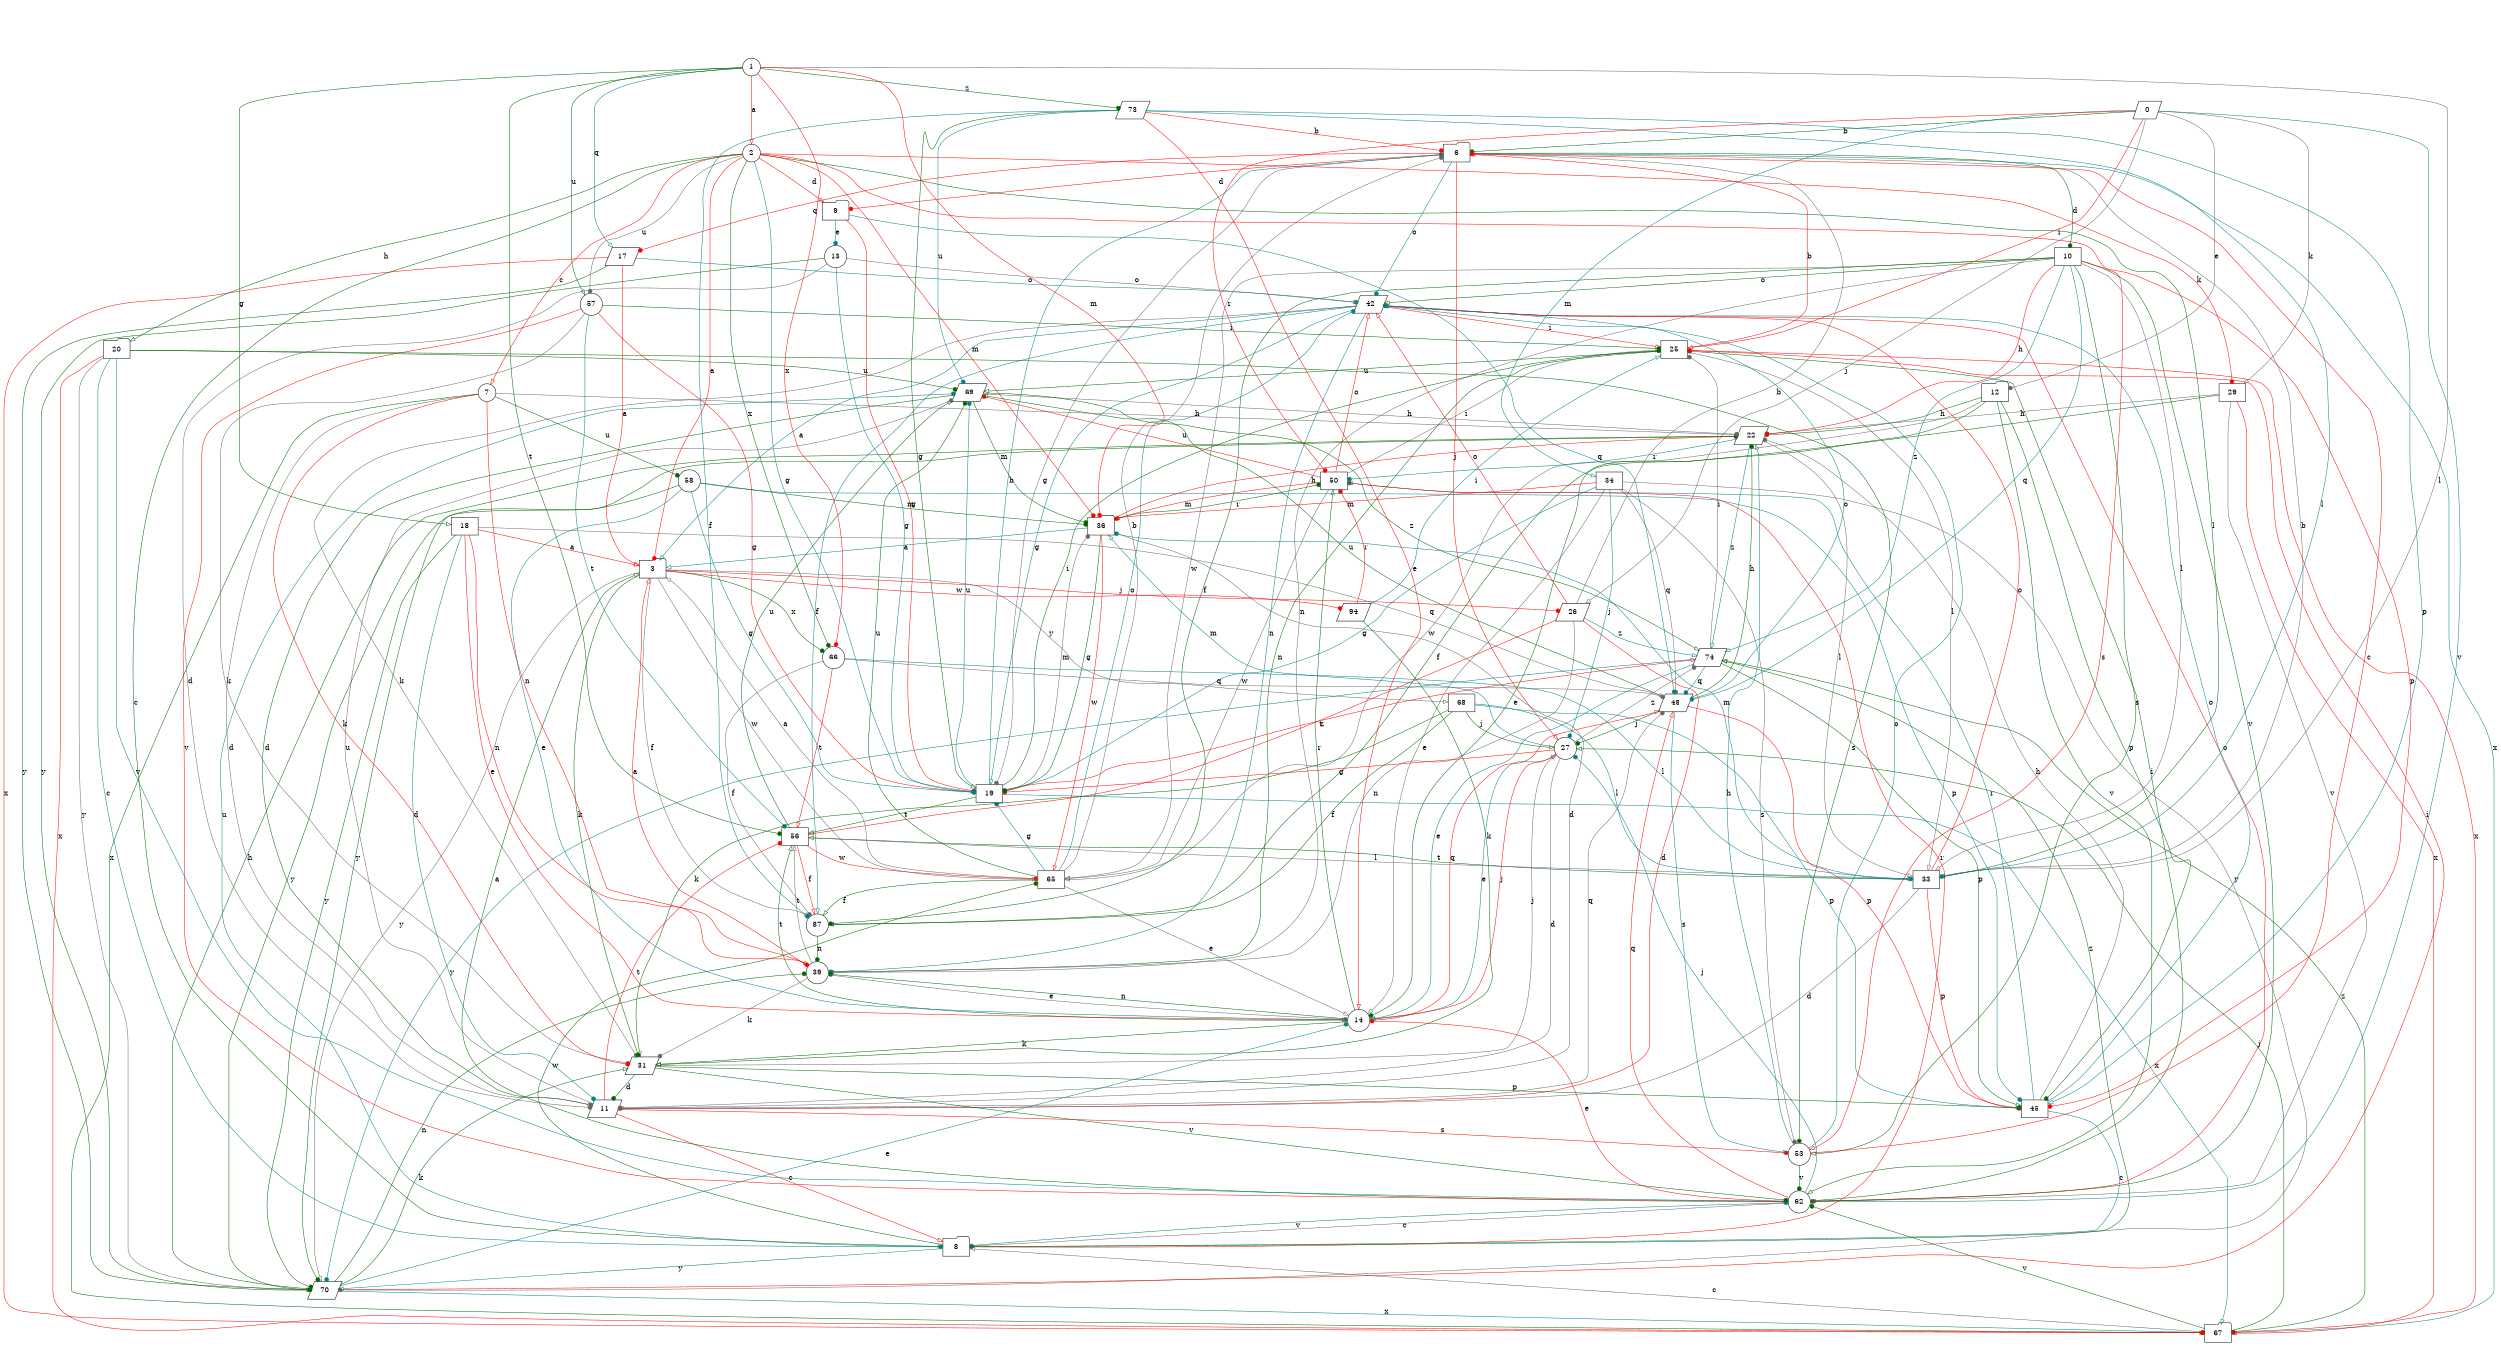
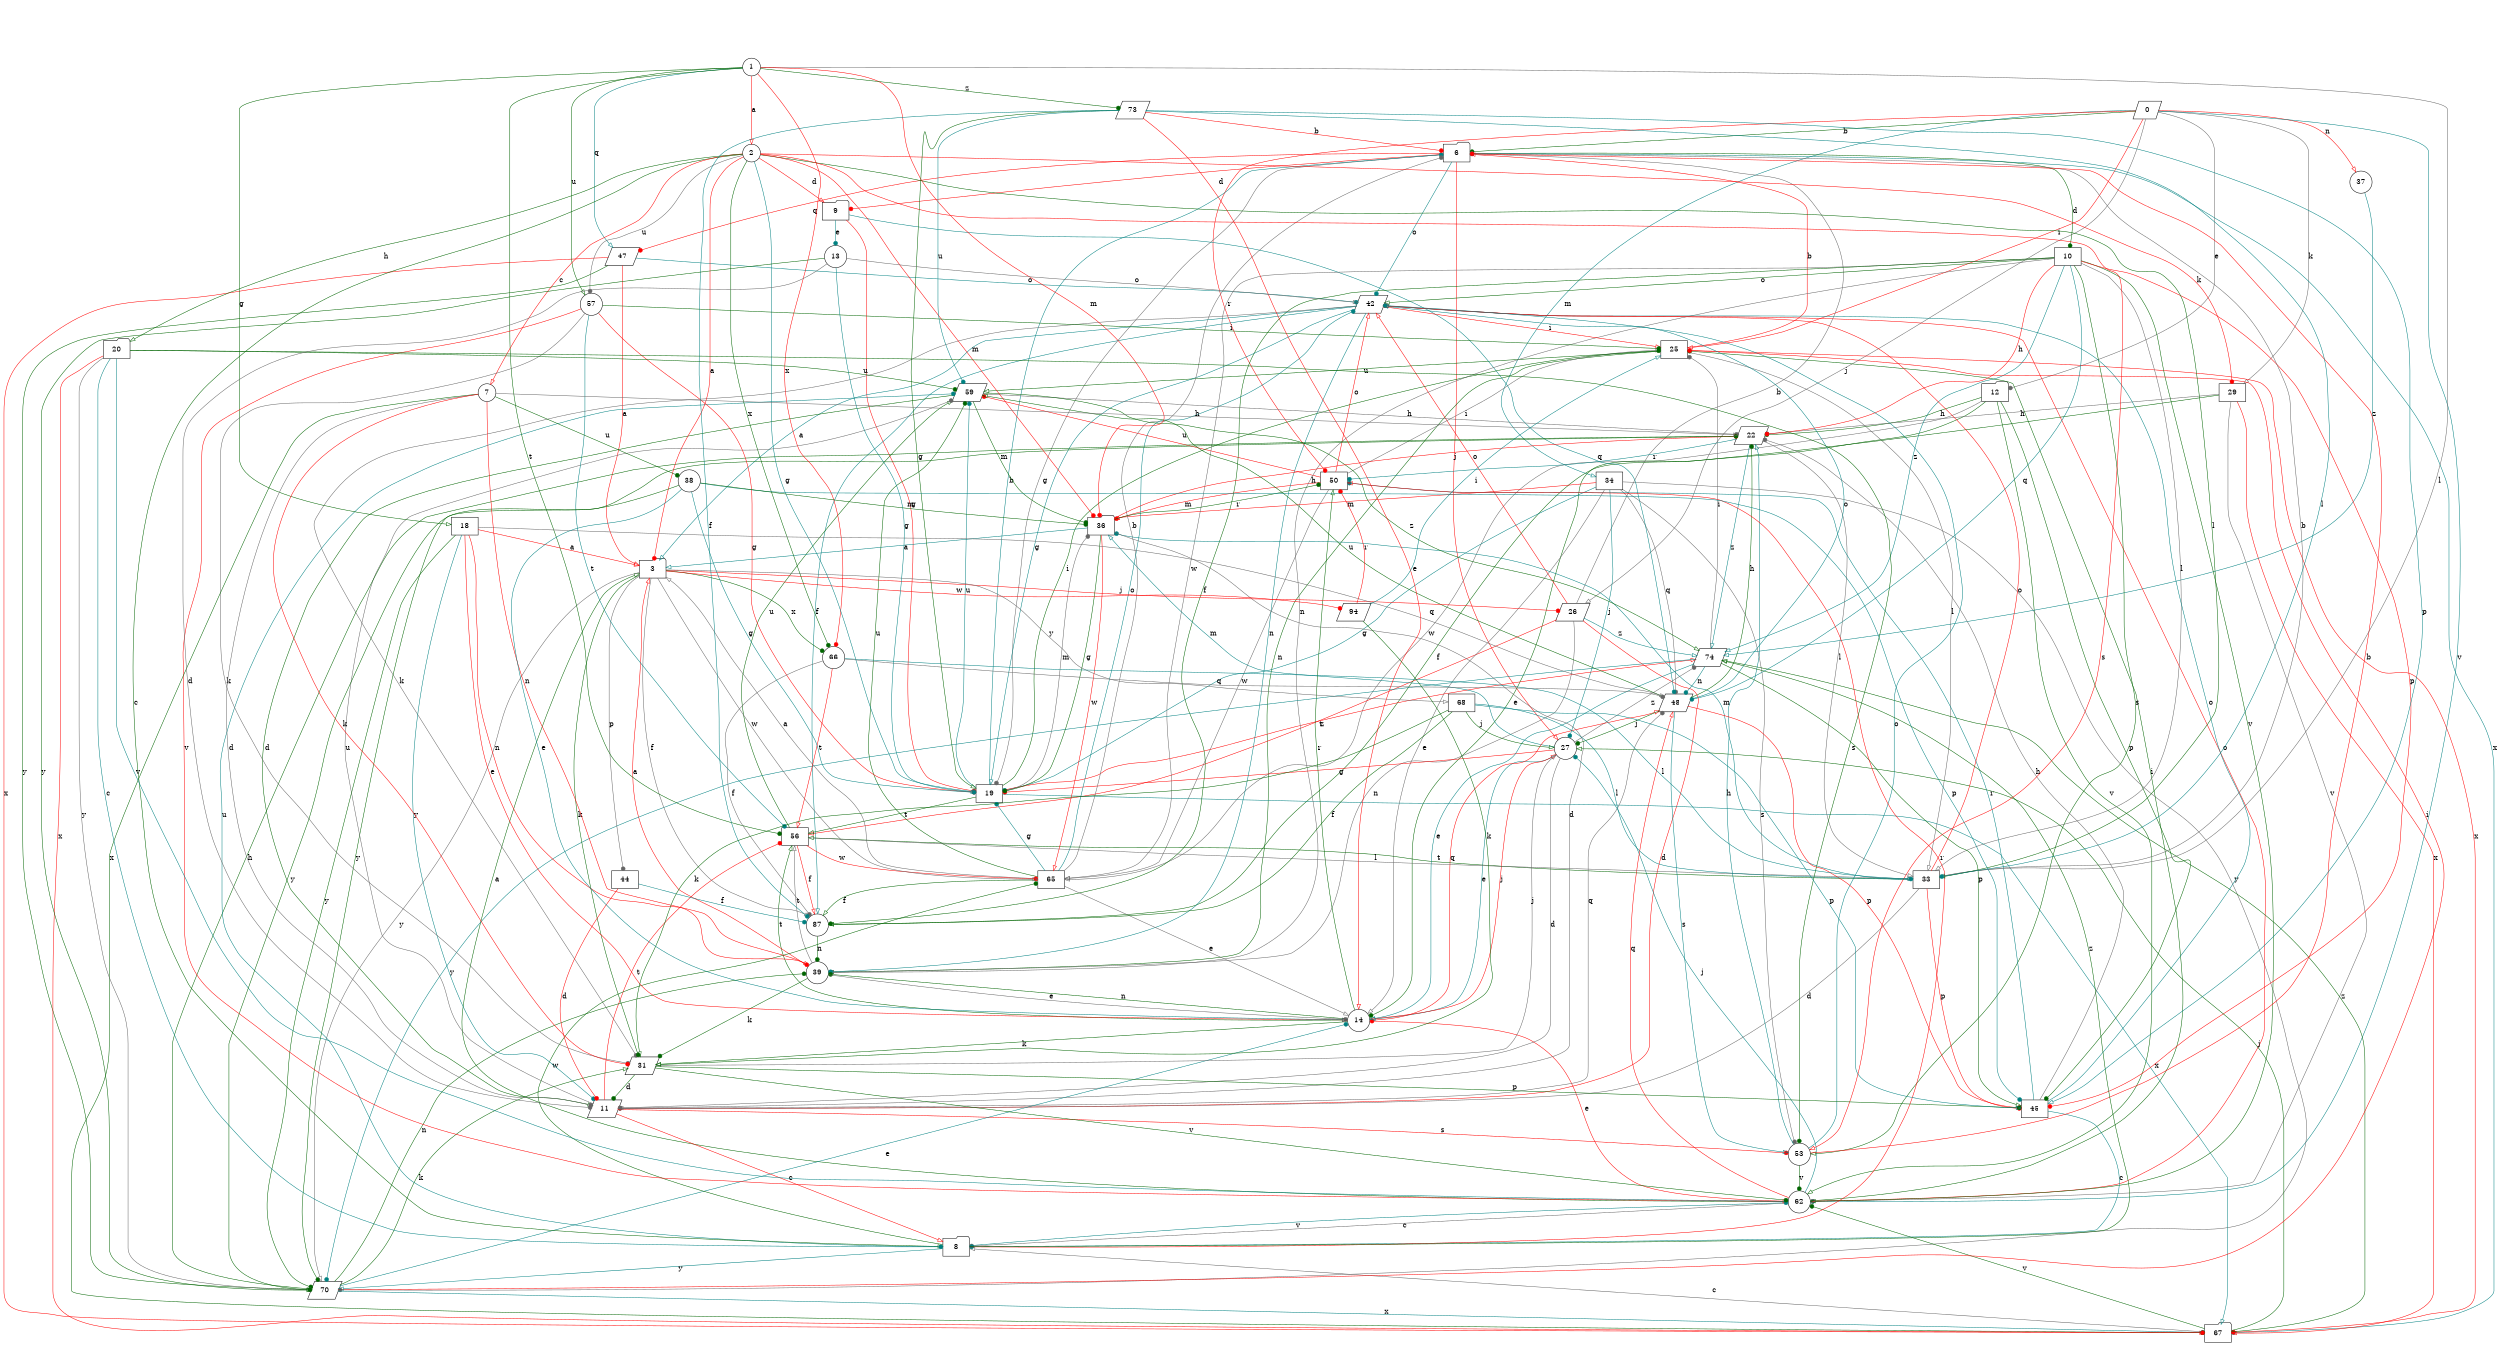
none -> (2361, 182)
(623, 257) -> (623, 257)
(970, 393) -> (970, 393)
(1115, 414) -> (1115, 414)
(689, 481) -> (689, 481)
(2369, 658) -> (2369, 658)
(1700, 681) -> (1700, 681)
(416, 815) -> (416, 815)
none -> (625, 880)
(735, 1017) -> (735, 1017)
